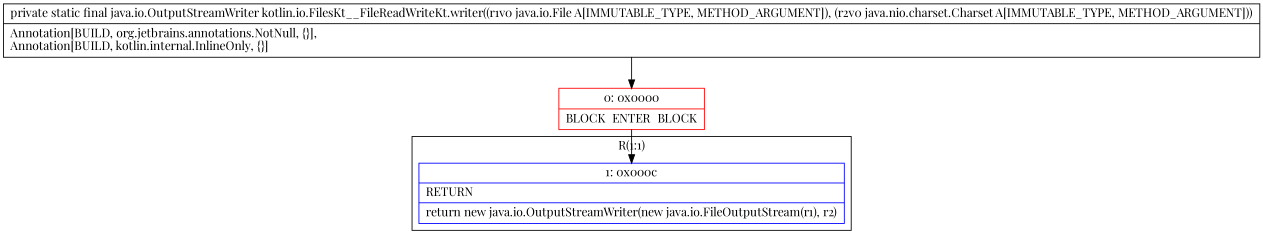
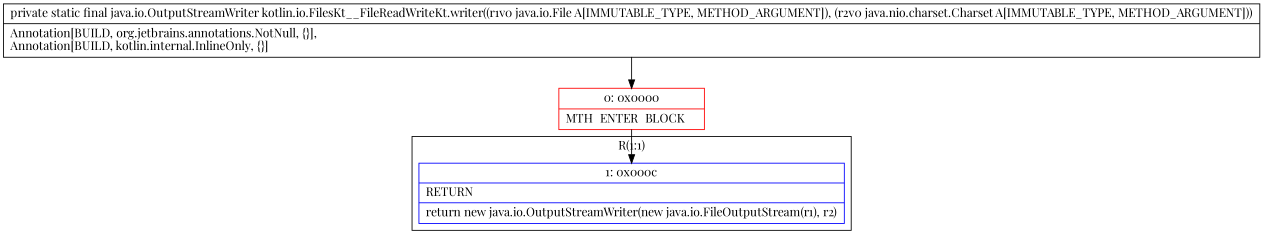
(632, 119) -> (626, 119)
